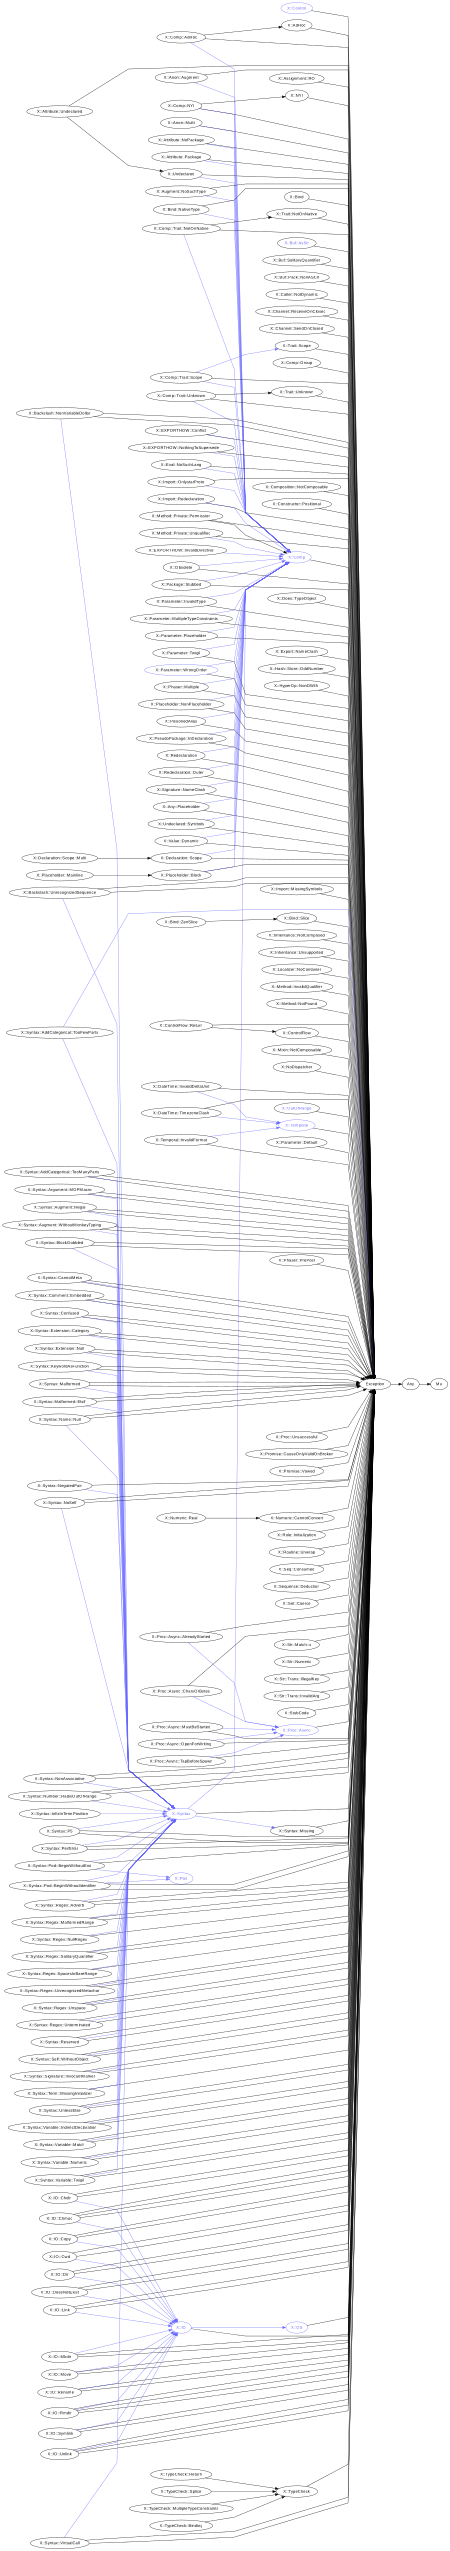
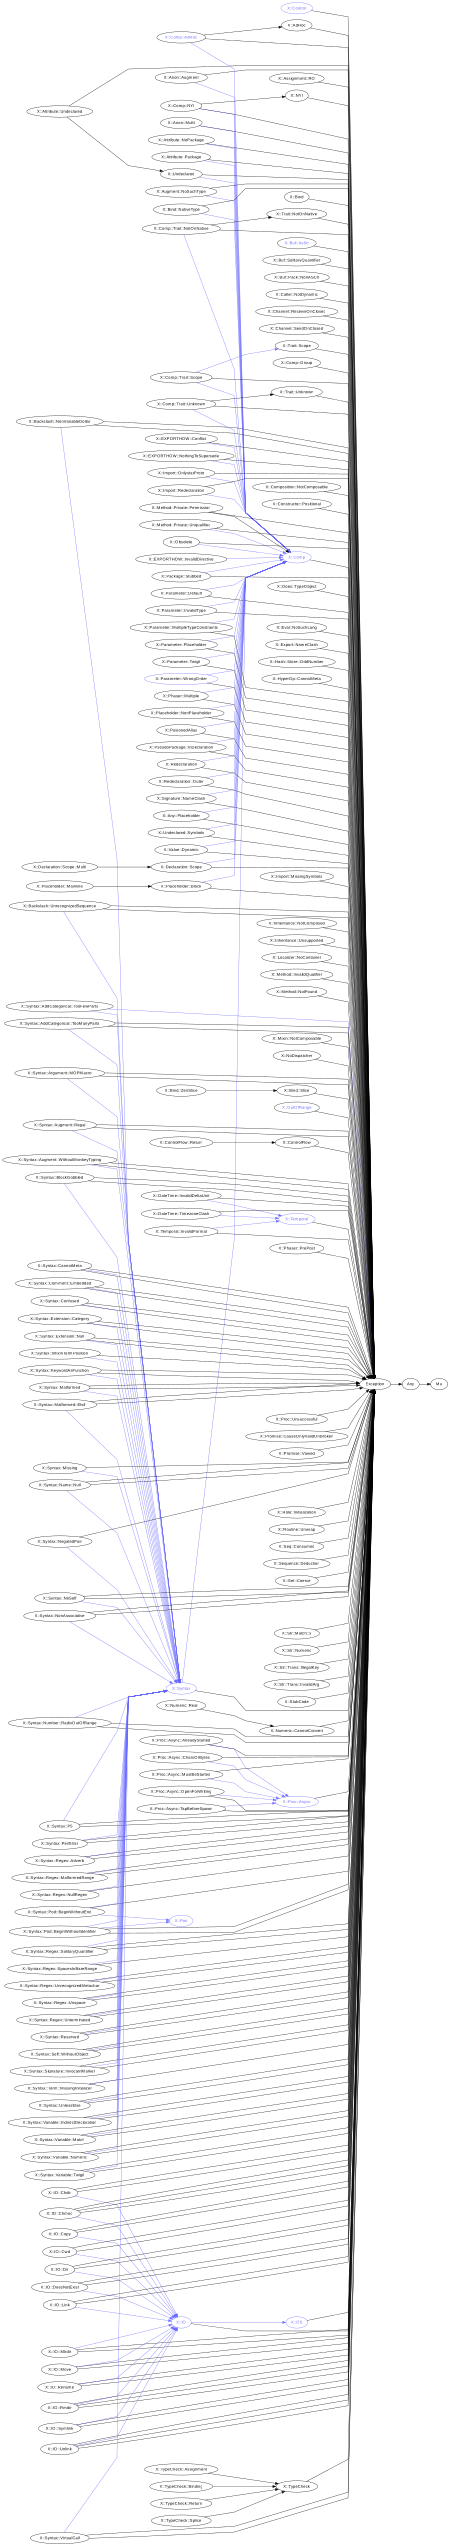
(181, 37) -> (181, 37)
(239, 490) -> (241, 581)
(297, 686) -> (297, 679)
(347, 1024) -> (232, 1363)
(234, 1822) -> (142, 1561)
(181, 2509) -> (181, 2469)
